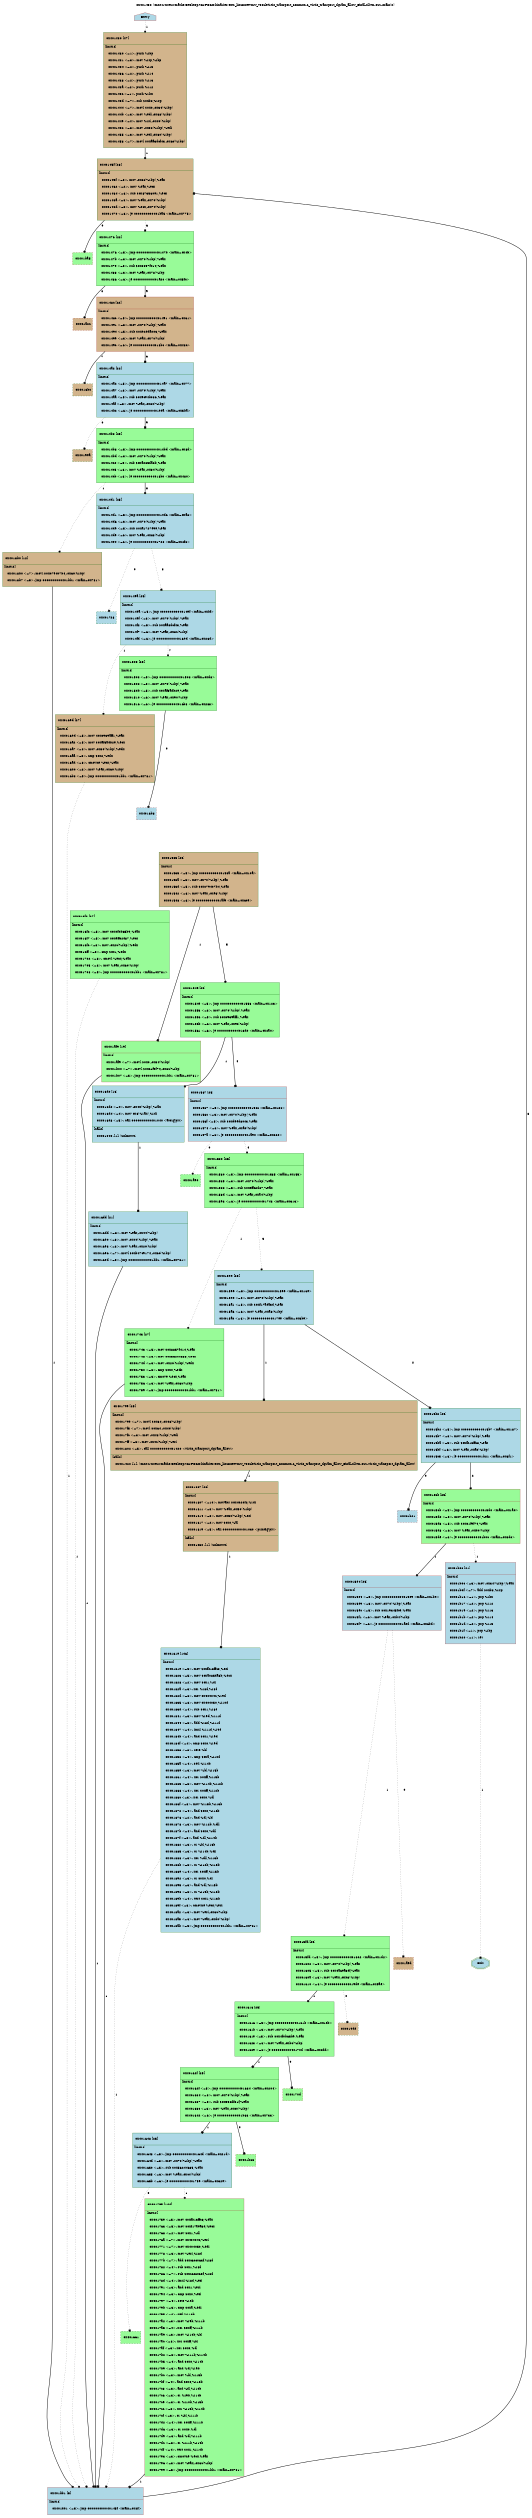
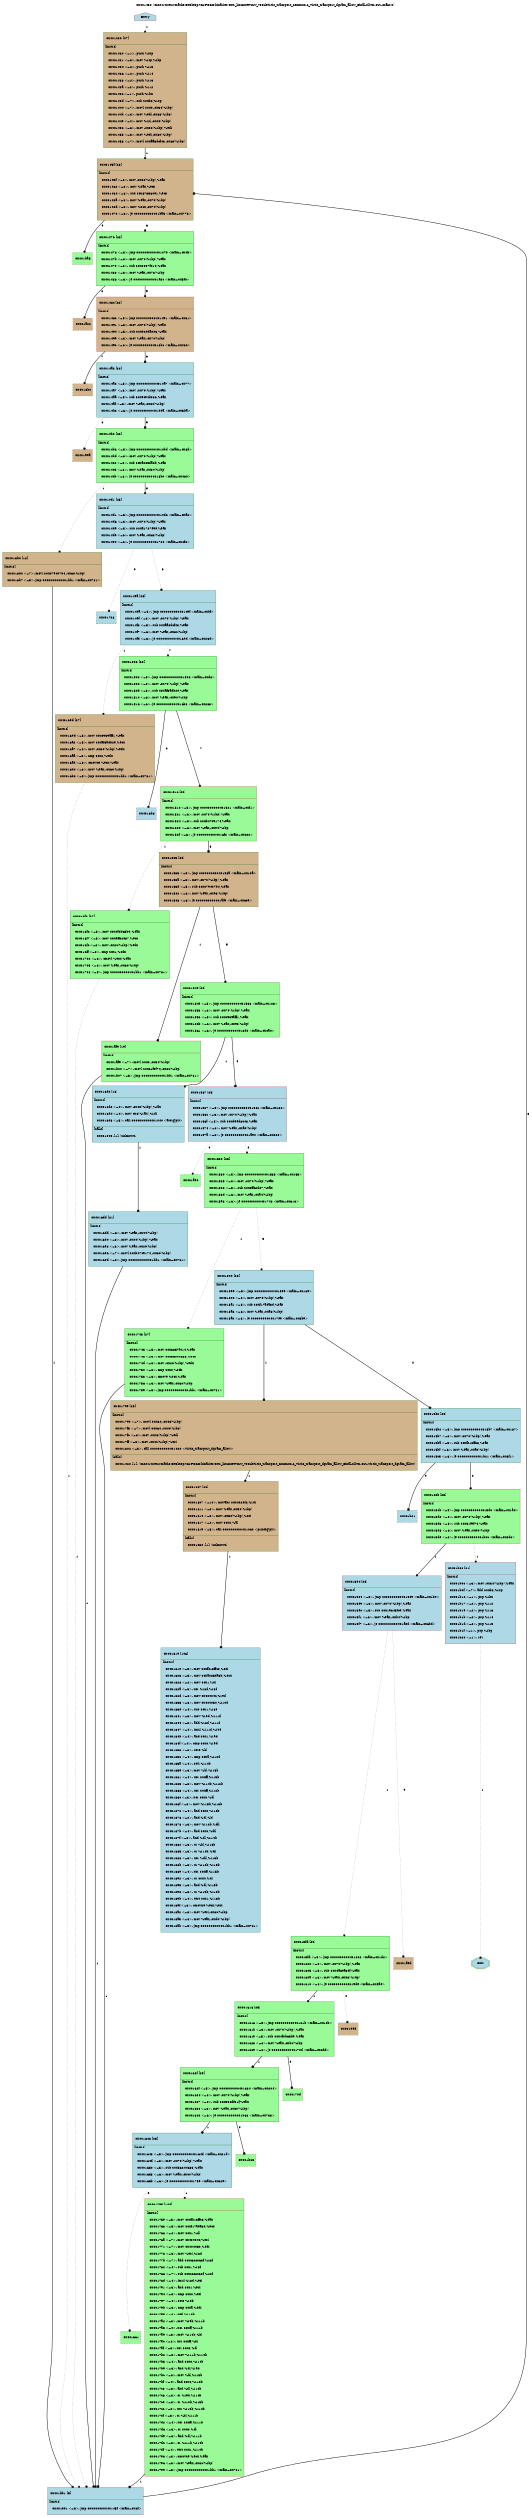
none -> (209, 814)
(115, 2168) -> none
